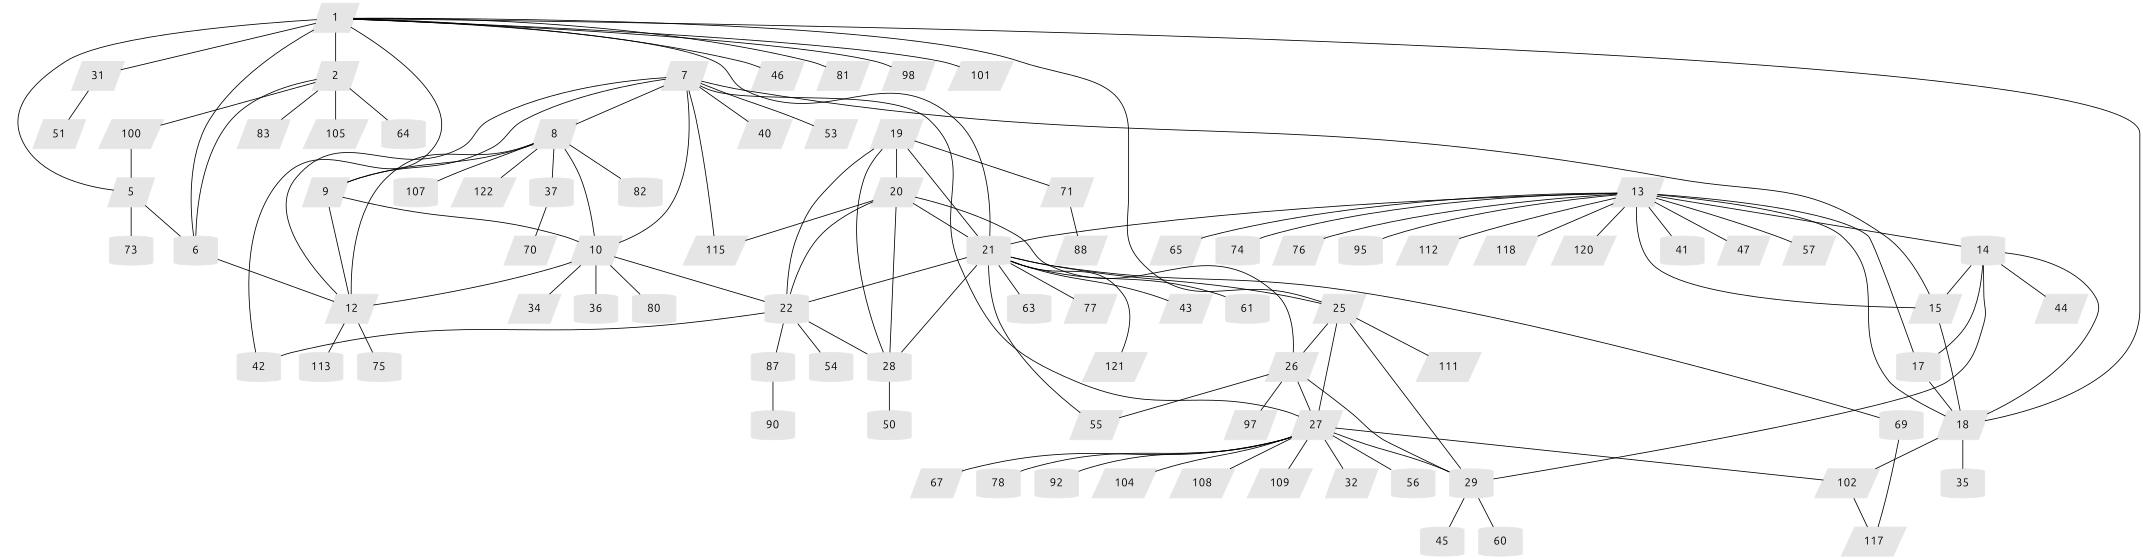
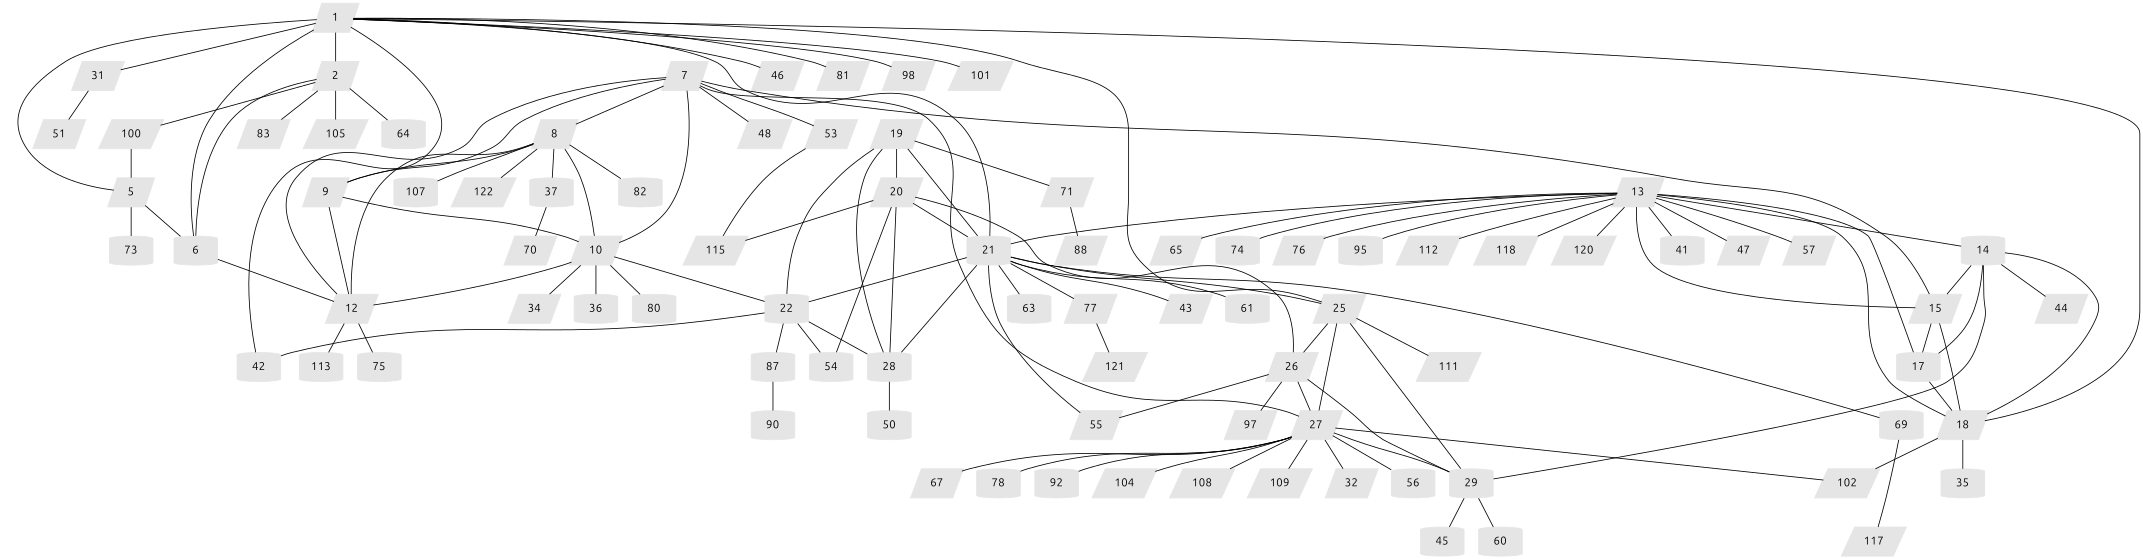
(765, 134) -> (765, 134)
(704, 163) -> (758, 186)
(819, 237) -> (867, 272)
(1121, 292) -> (1103, 338)
none -> (1927, 338)
(1861, 513) -> none
